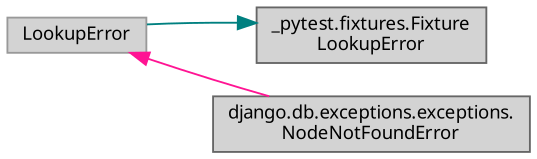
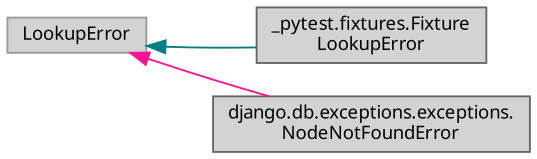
(192, 23) -> (211, 48)
